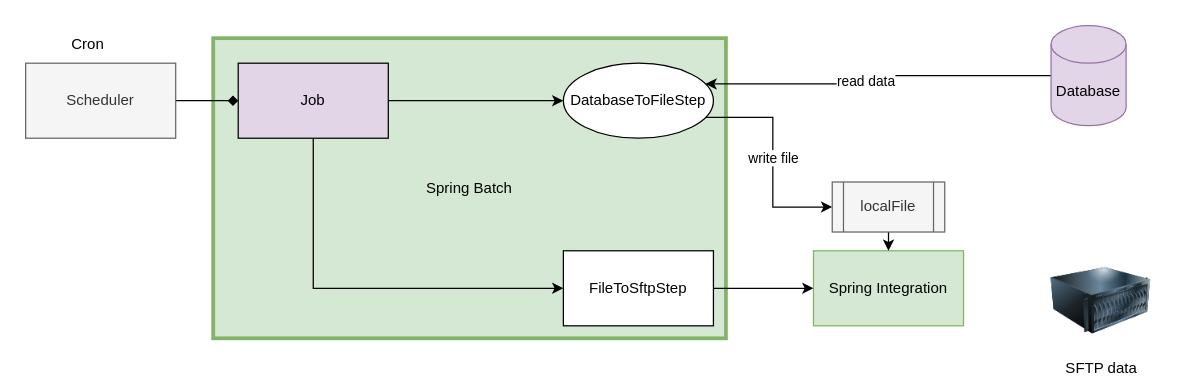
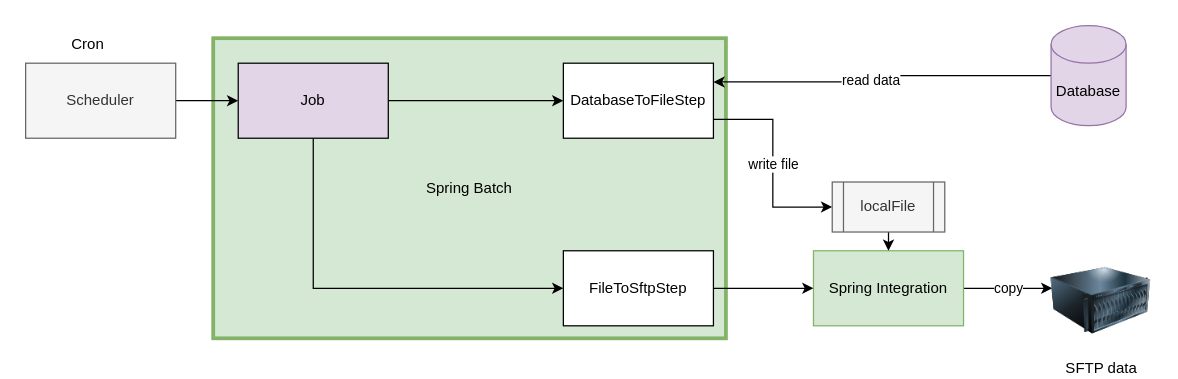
(227, 101) -> (228, 101)
(638, 101) -> (638, 101)
none -> (1004, 288)
